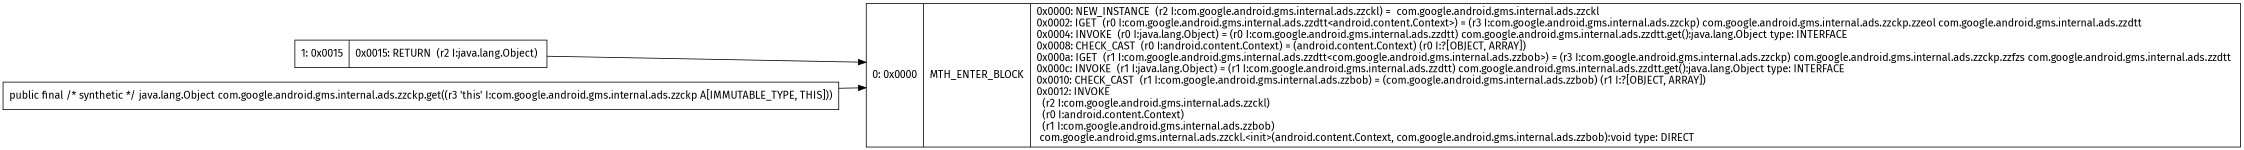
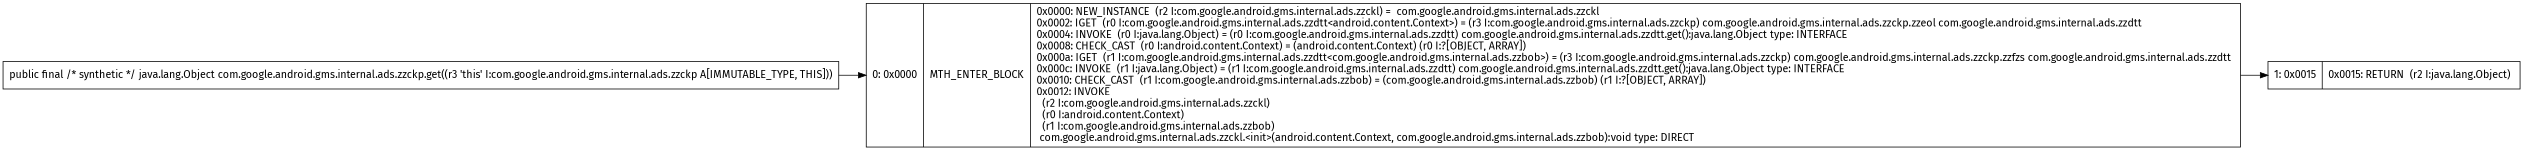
(703, 59) -> (2250, 75)
